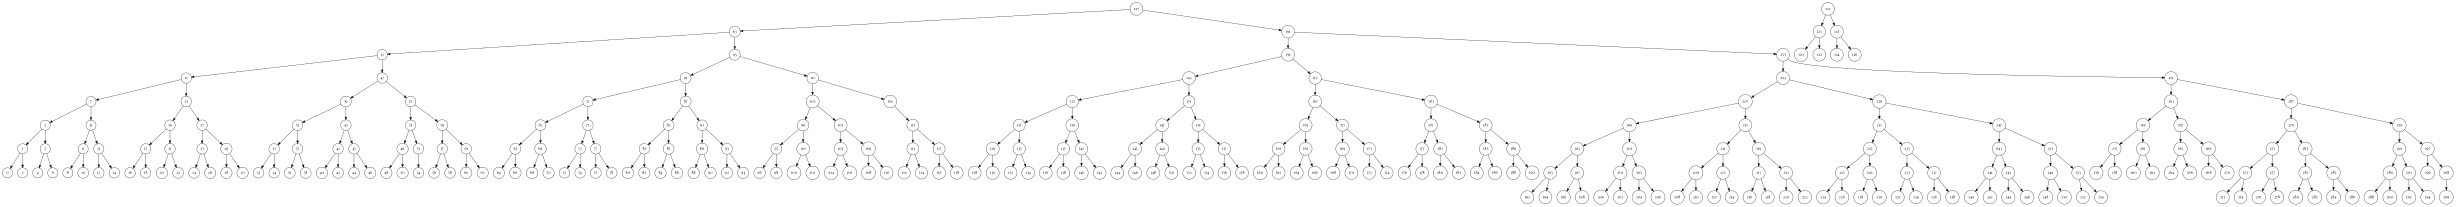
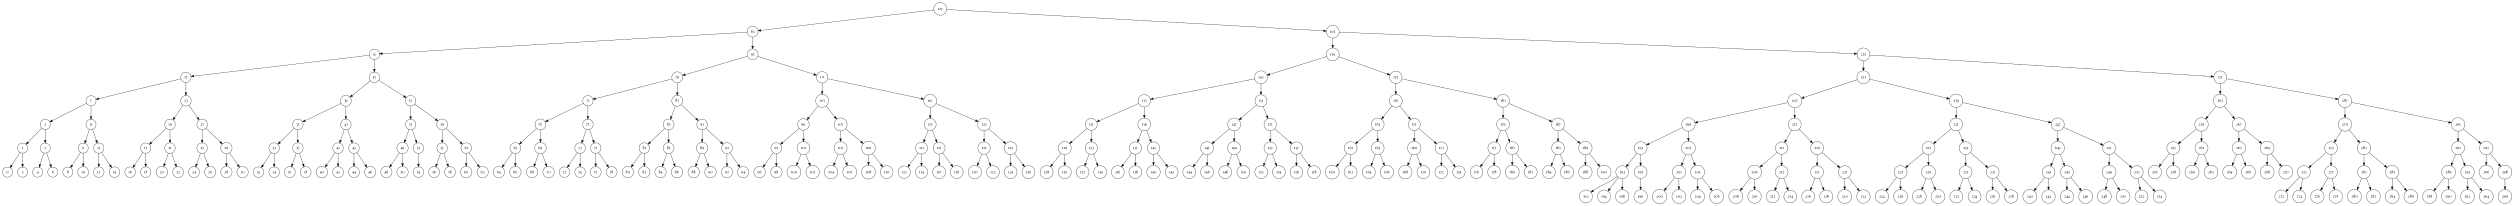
none -> (956, 112)
(1579, 183) -> (1622, 183)
